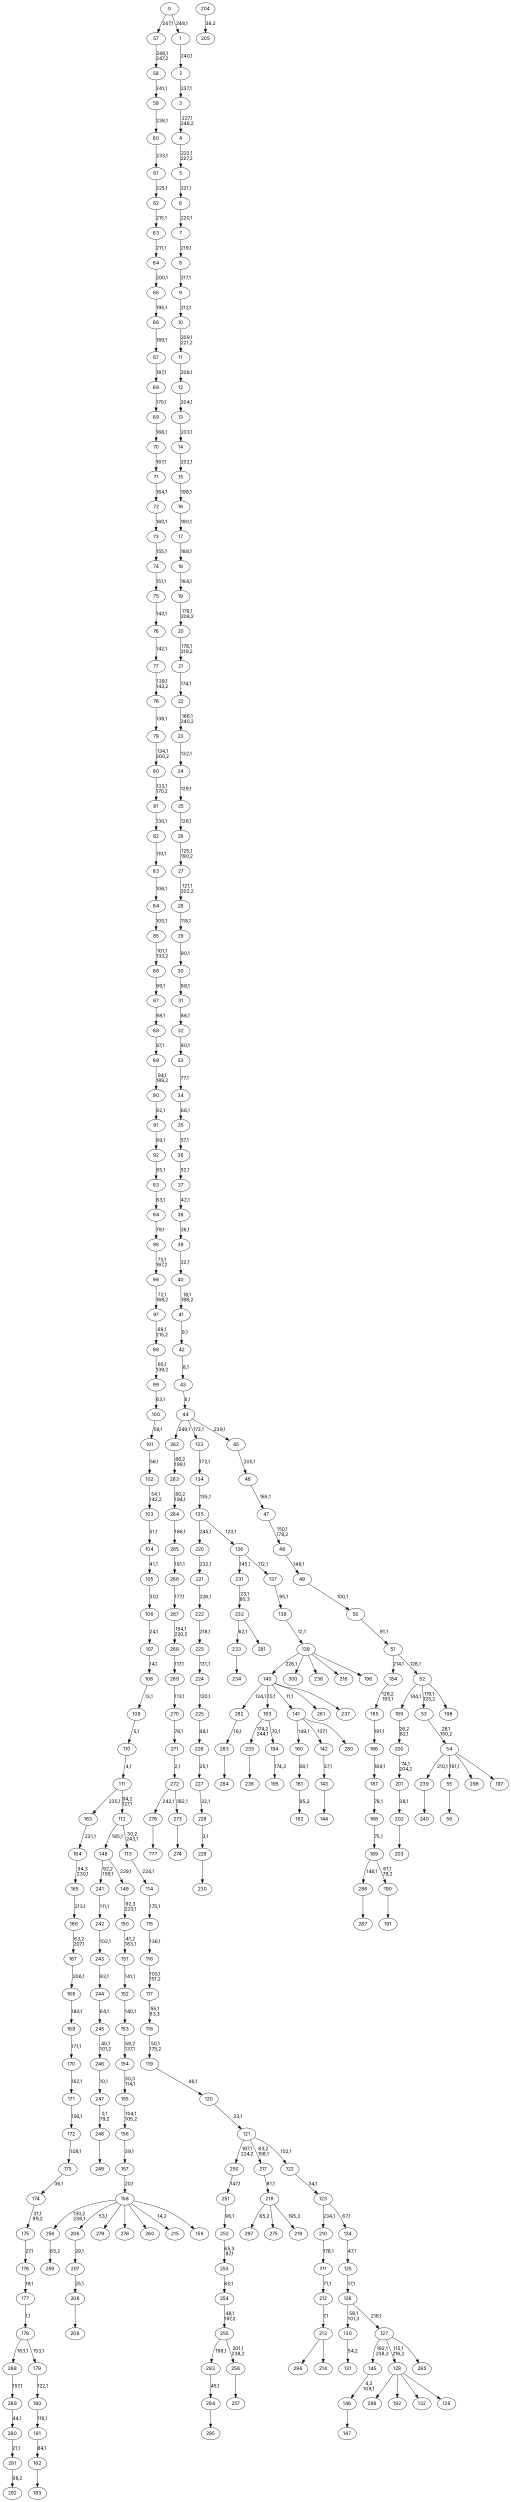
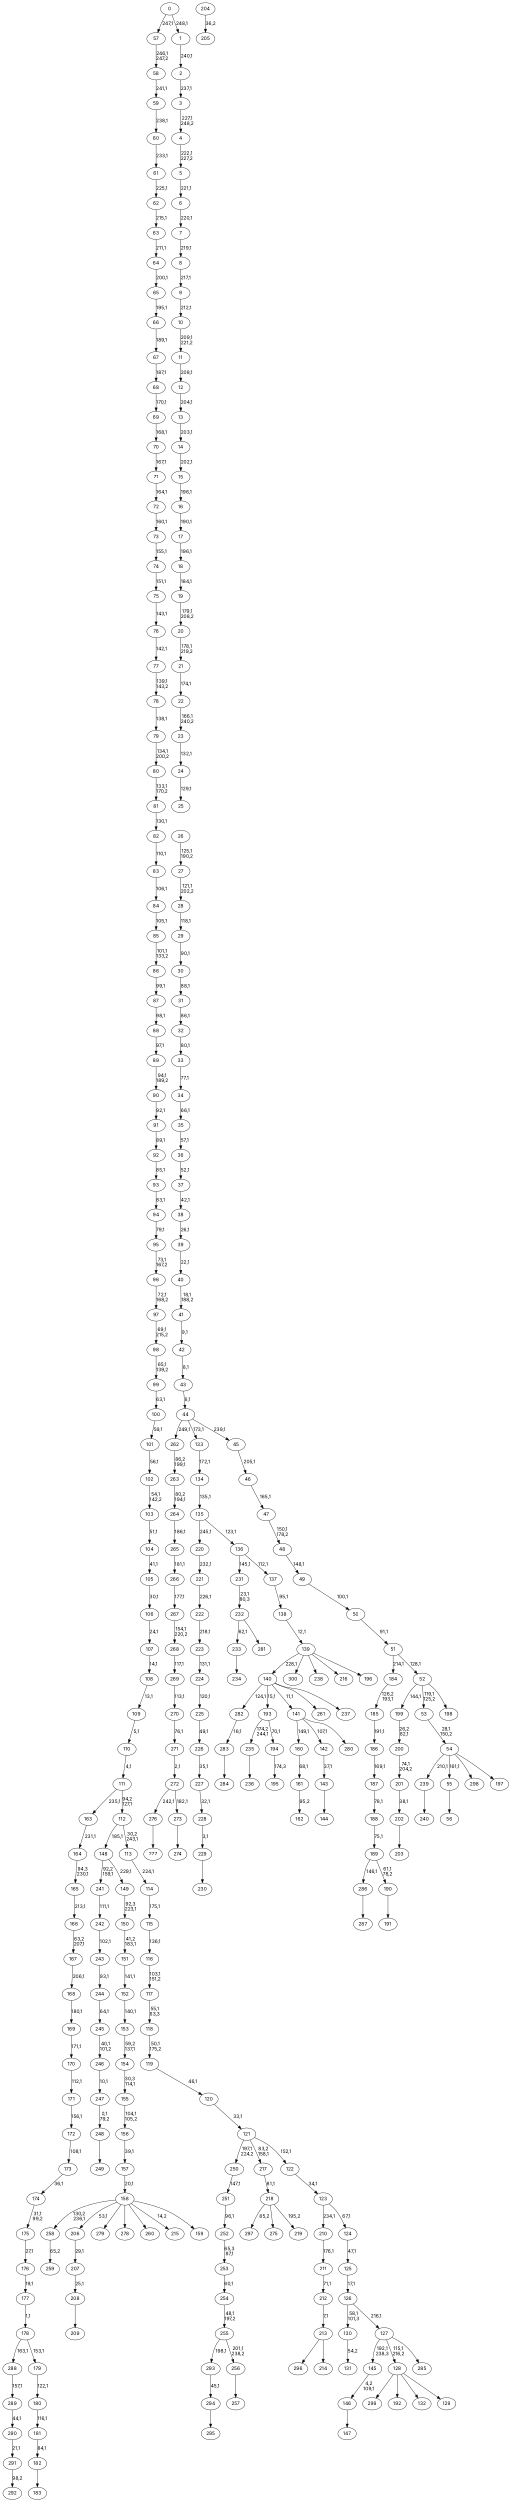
(186, 552) -> (186, 552)
(181, 820) -> none
(77, 2082) -> (77, 2082)
